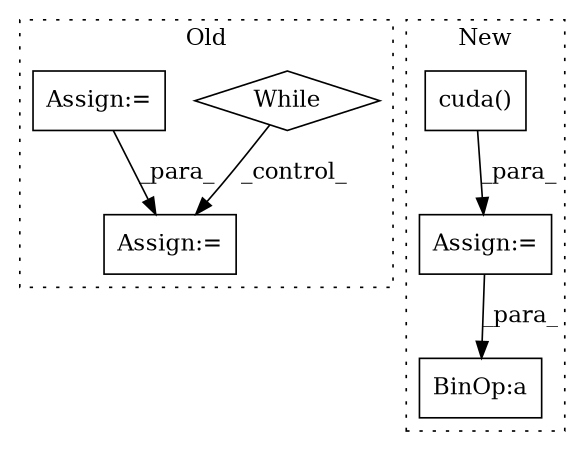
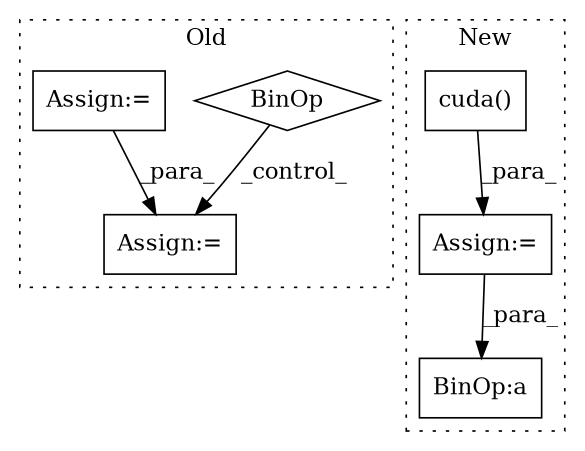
(287, 101) -> (287, 101)
